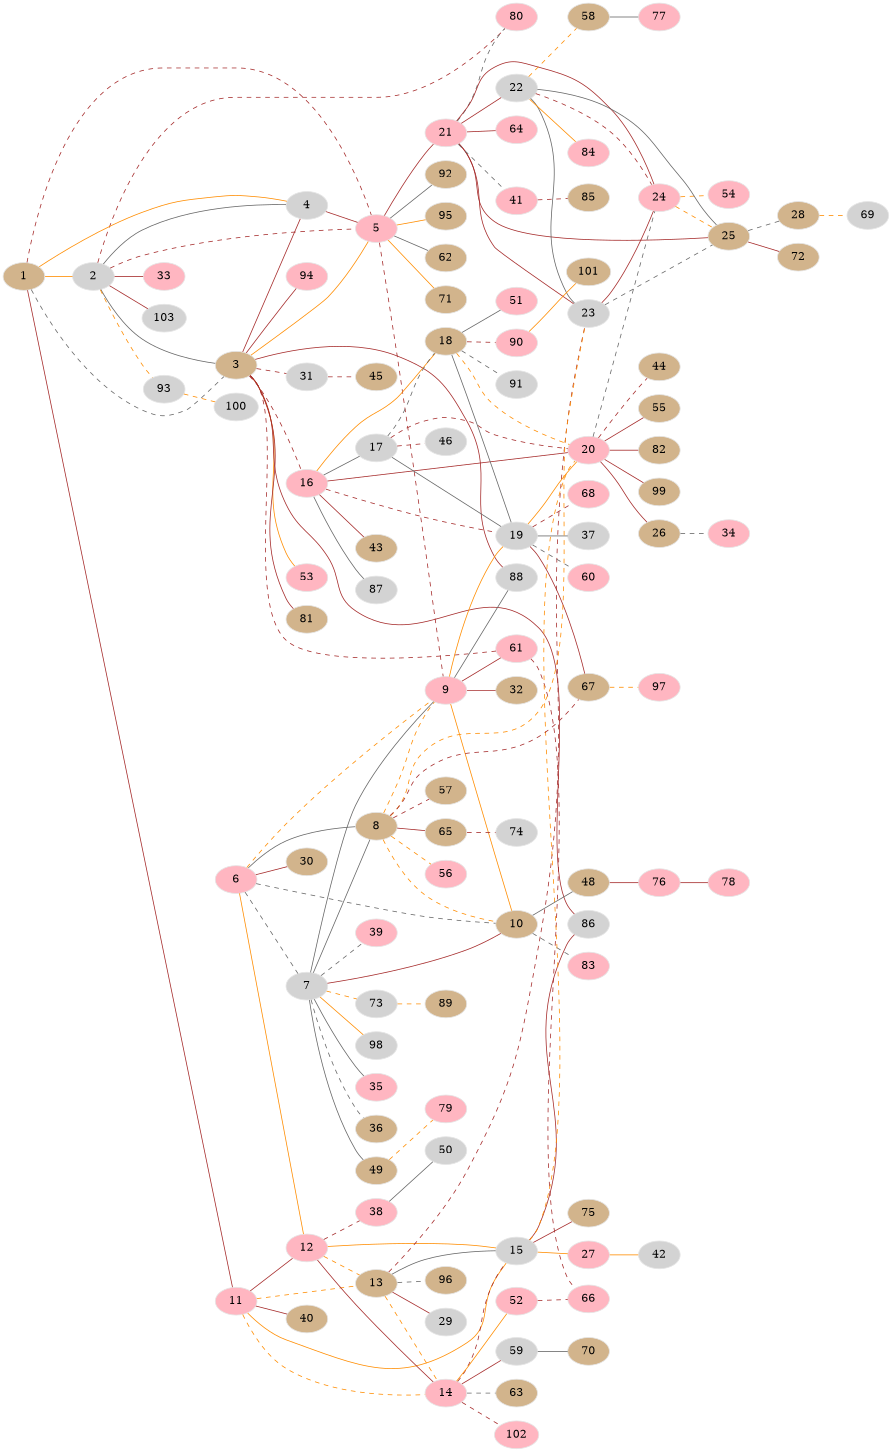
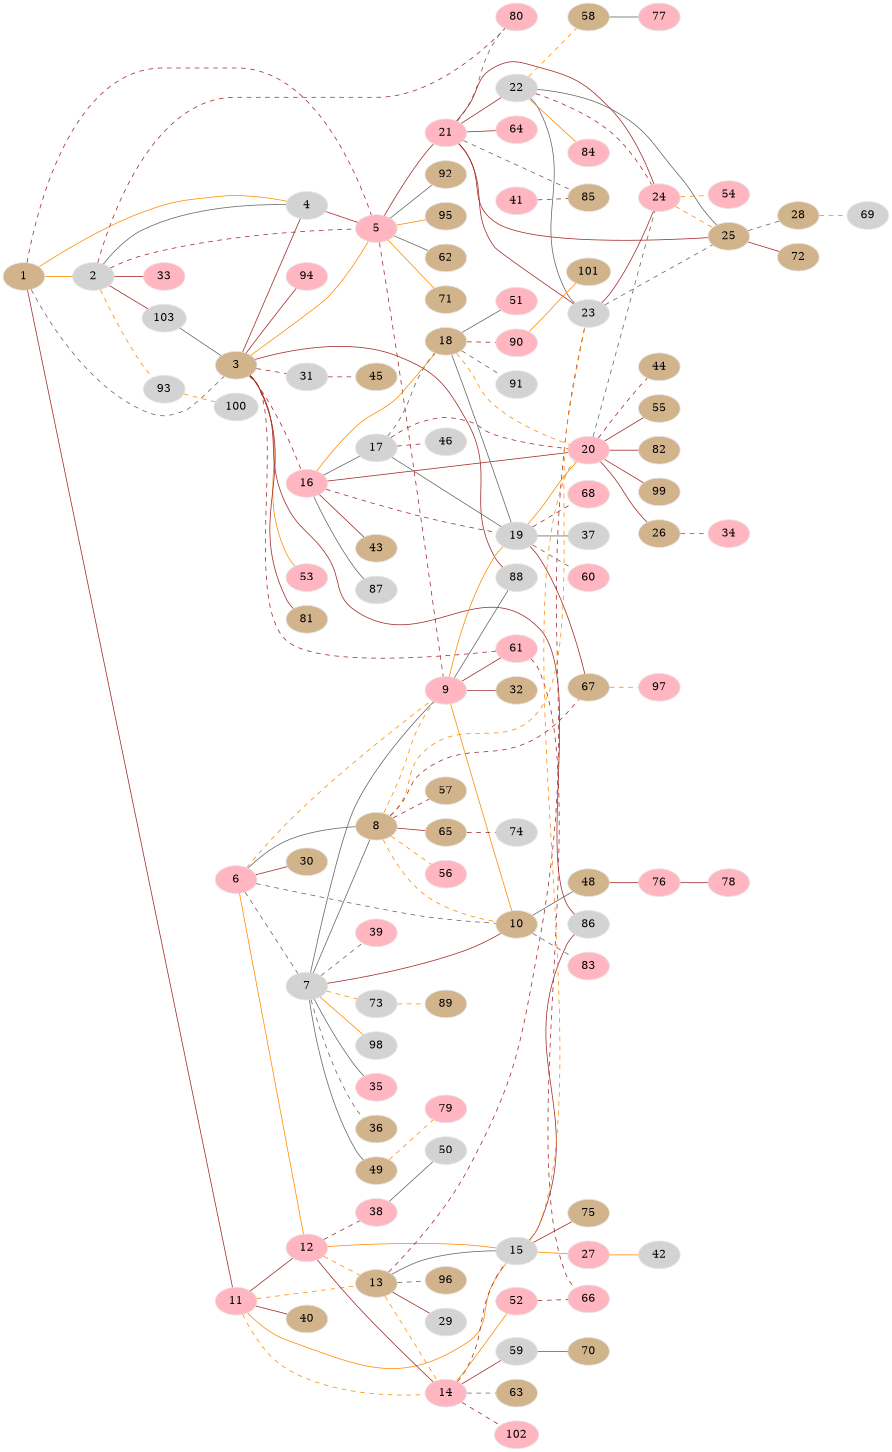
(481, 167) -> (517, 165)
(148, 342) -> (200, 342)
